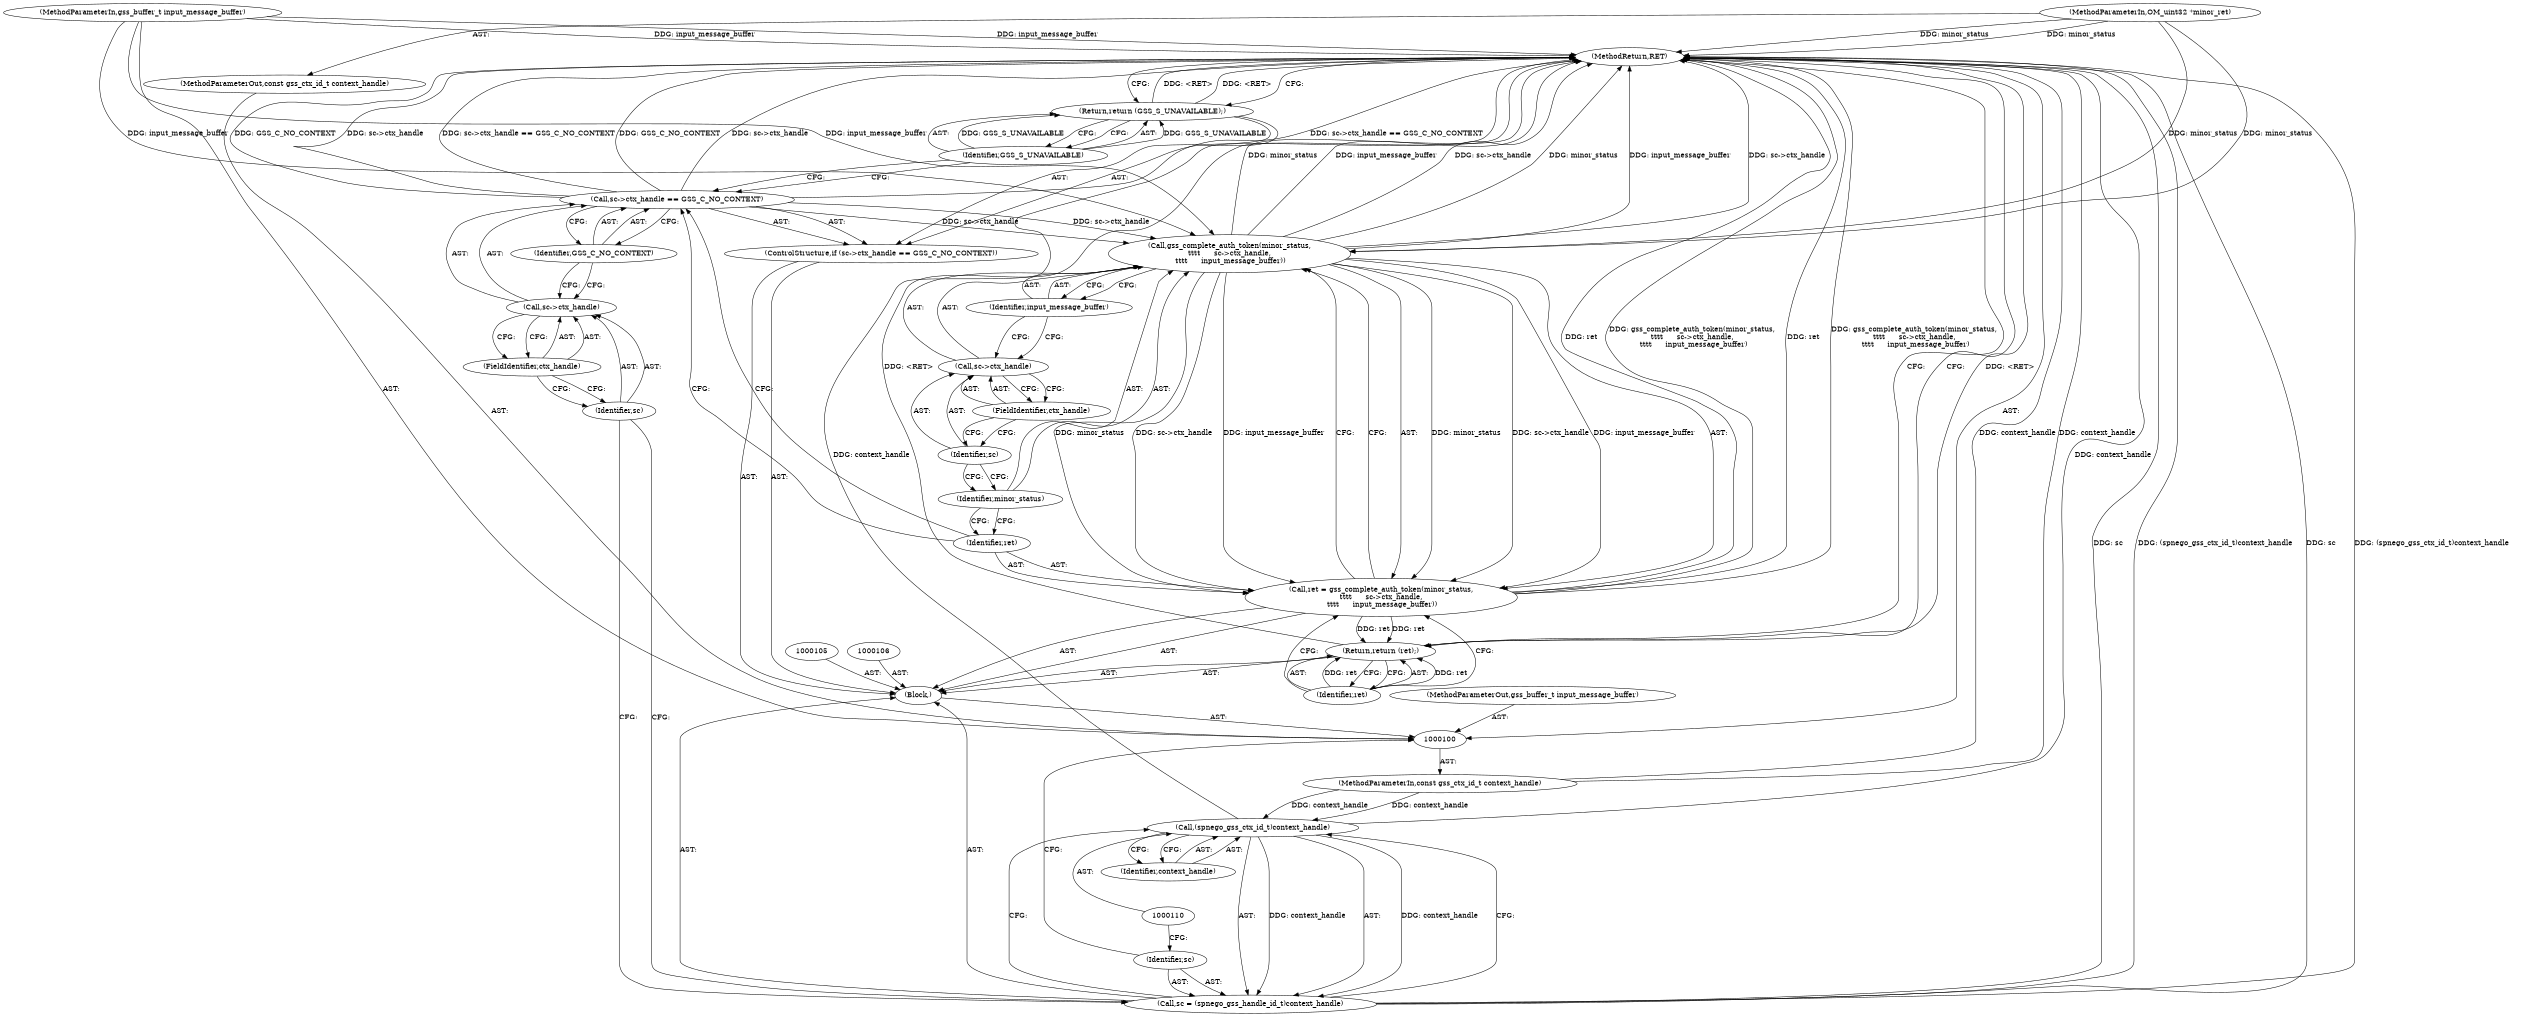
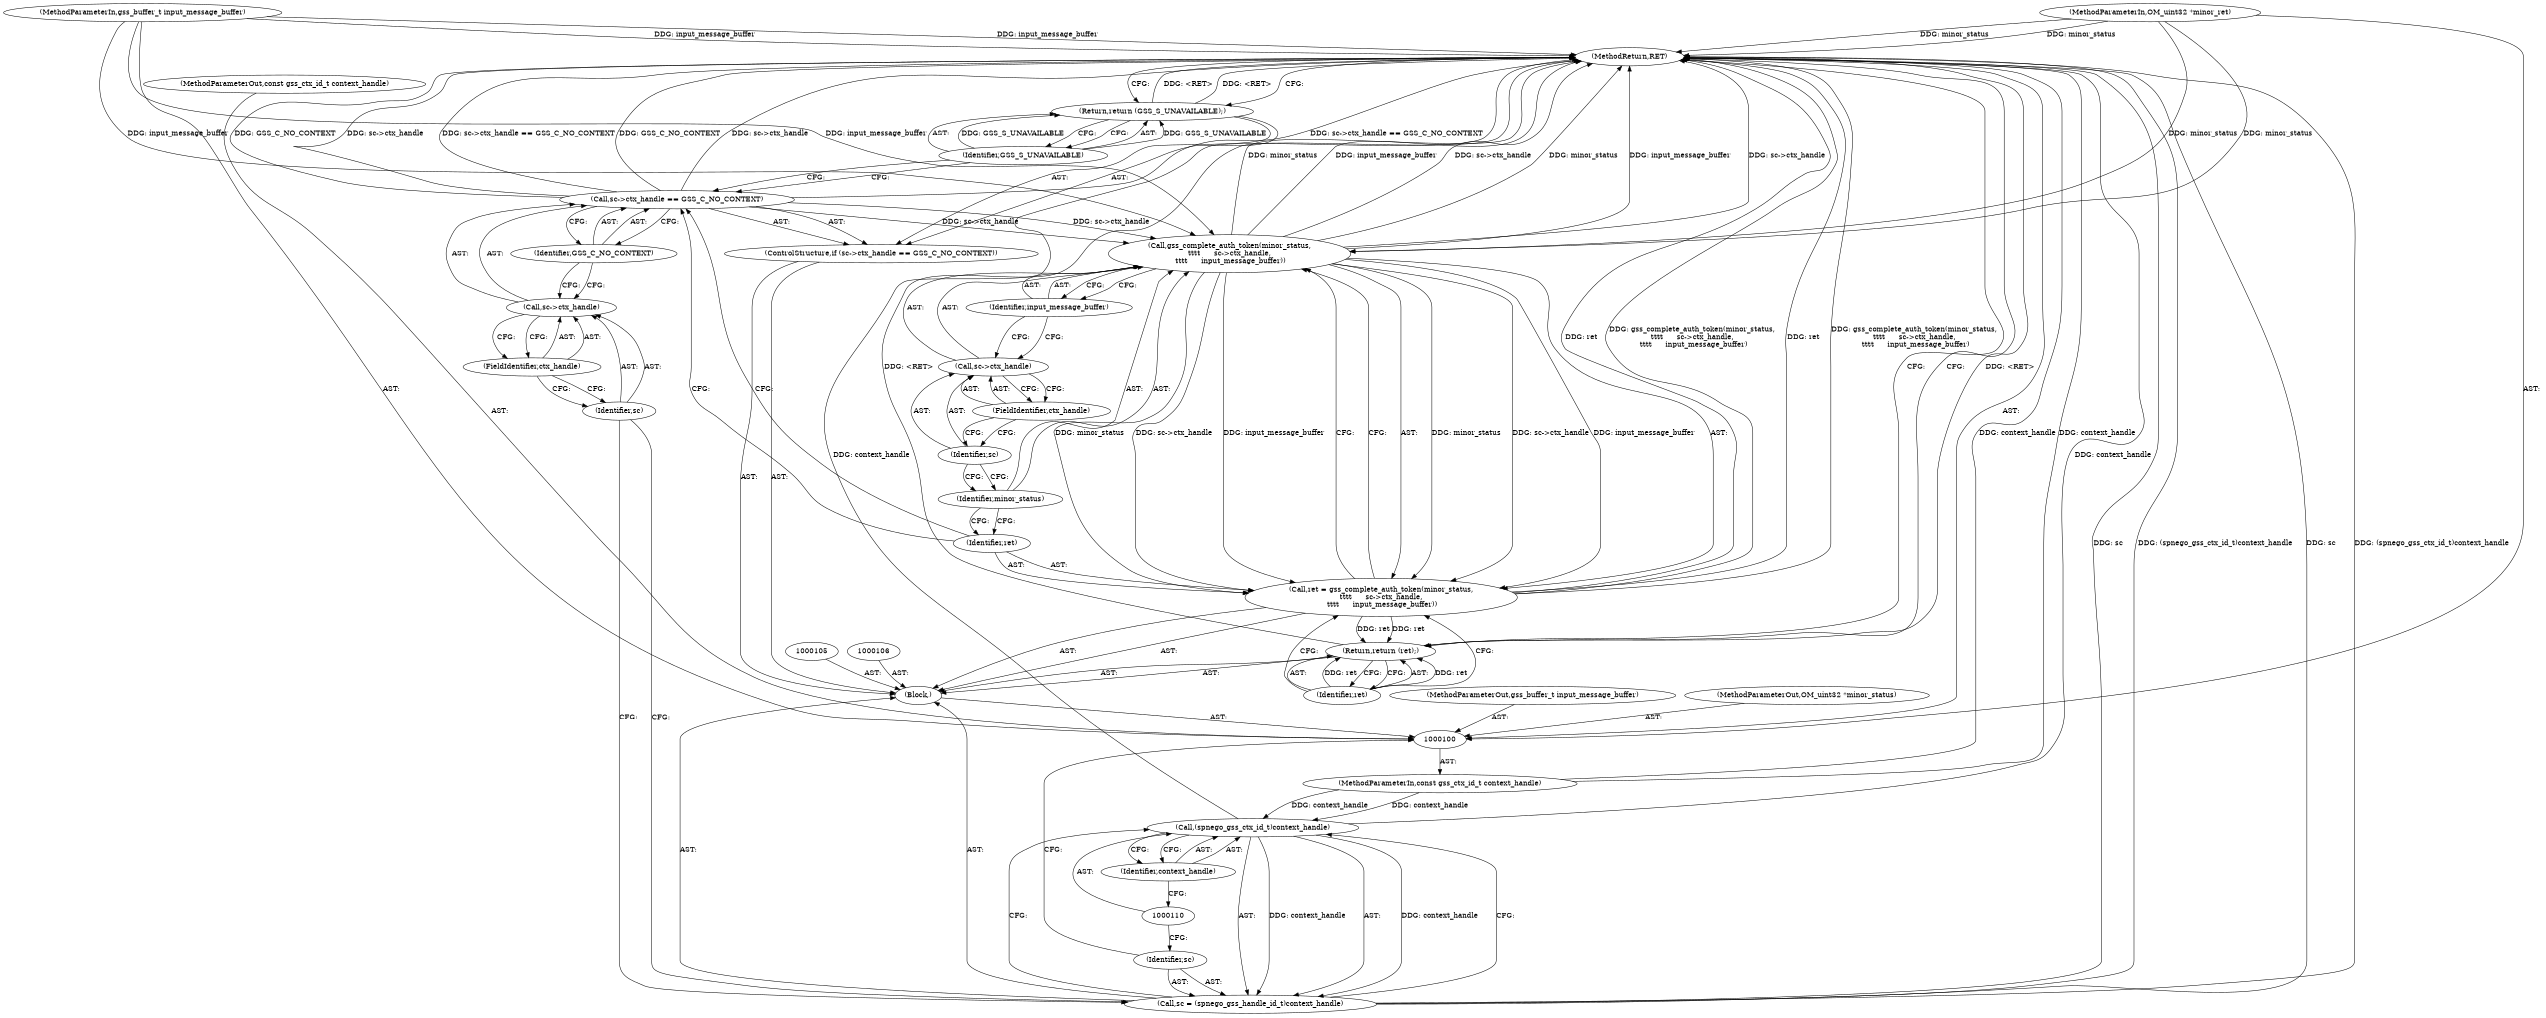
(1173, 18) -> (2389, 635)
none -> (1807, 695)
none -> (1168, 891)
